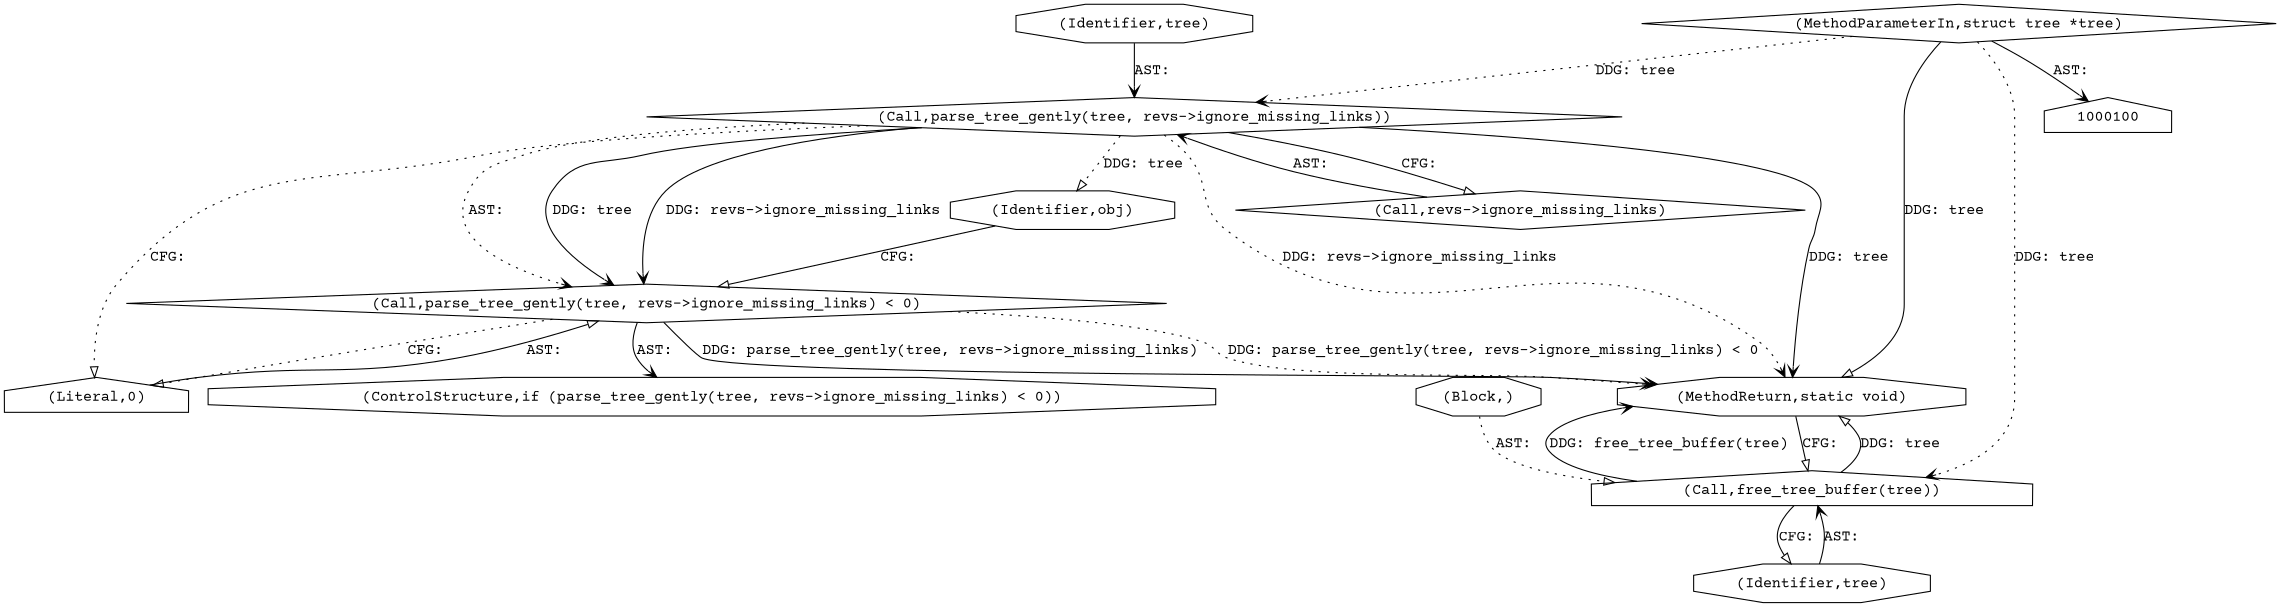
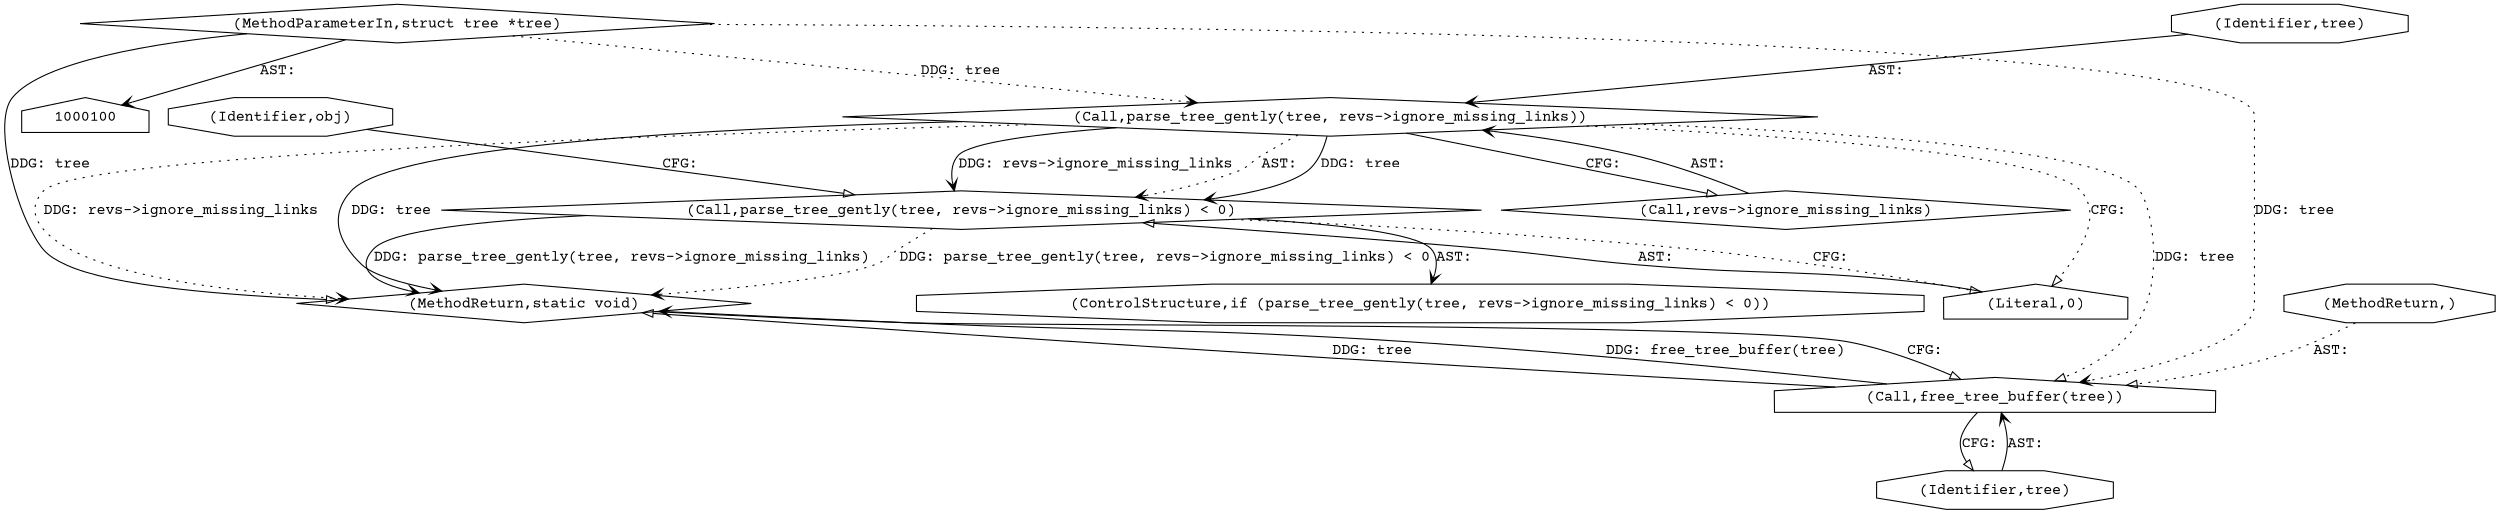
(1102, 159) -> (2005, 151)
(1479, 397) -> (2390, 303)
(1792, 397) -> (524, 303)
